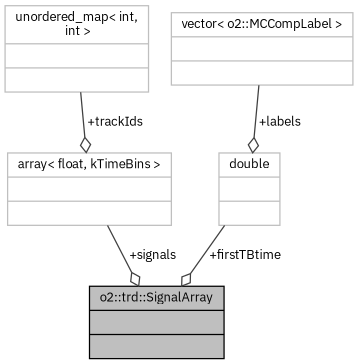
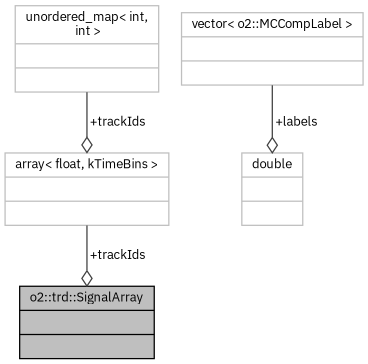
(208, 249) -> none
(152, 256) -> (116, 256)
